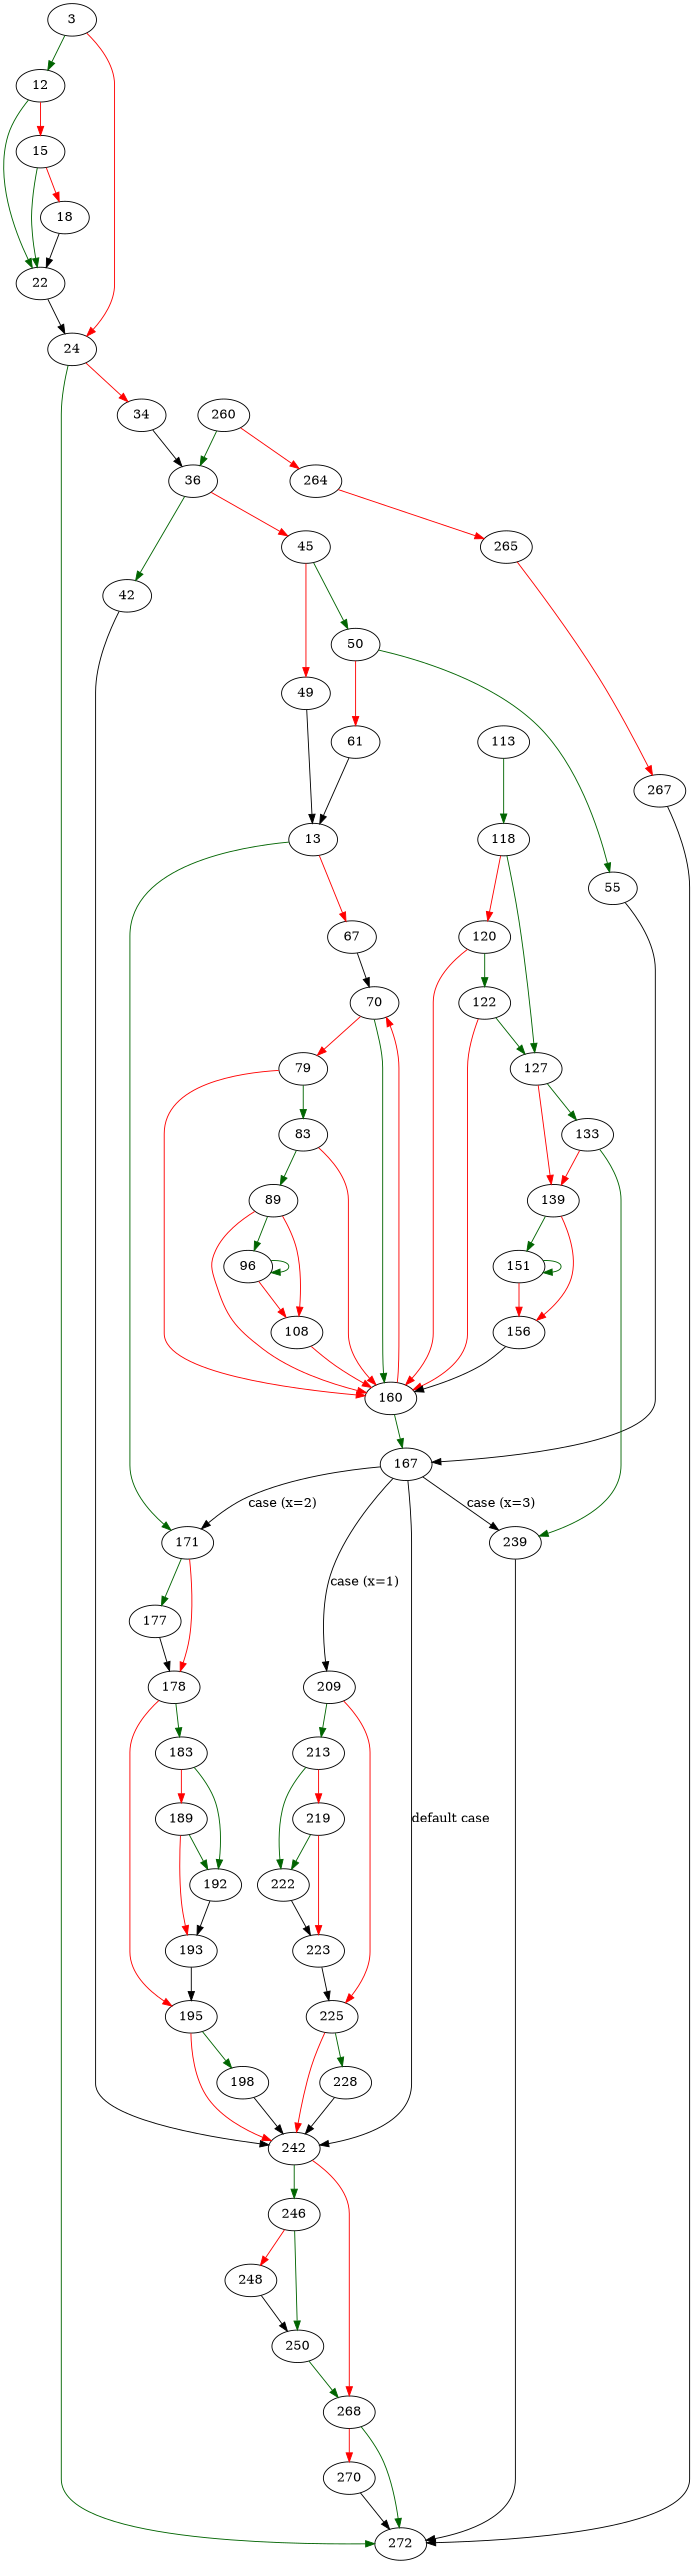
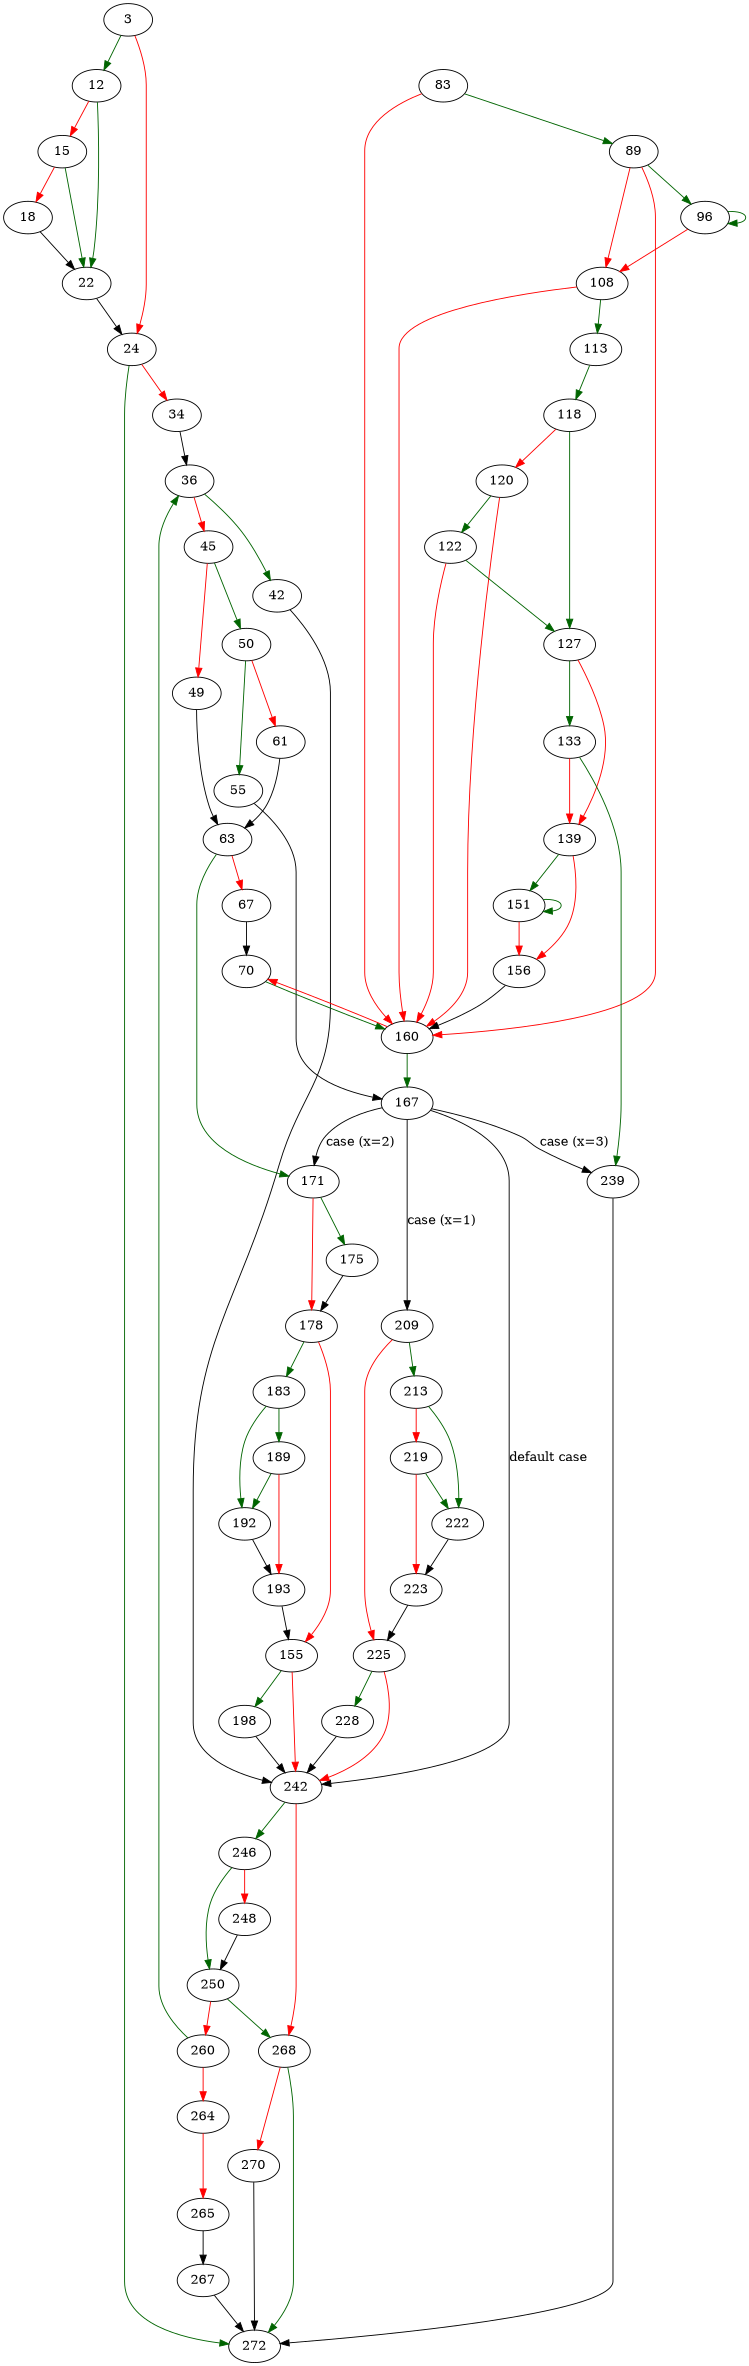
none -> (599, 312)
(588, 661) -> (203, 2243)
(313, 840) -> (228, 840)
(303, 1069) -> none
(155, 1621) -> (352, 1260)
(181, 1782) -> (279, 1421)
none -> (209, 2014)
(191, 2017) -> (292, 1656)
